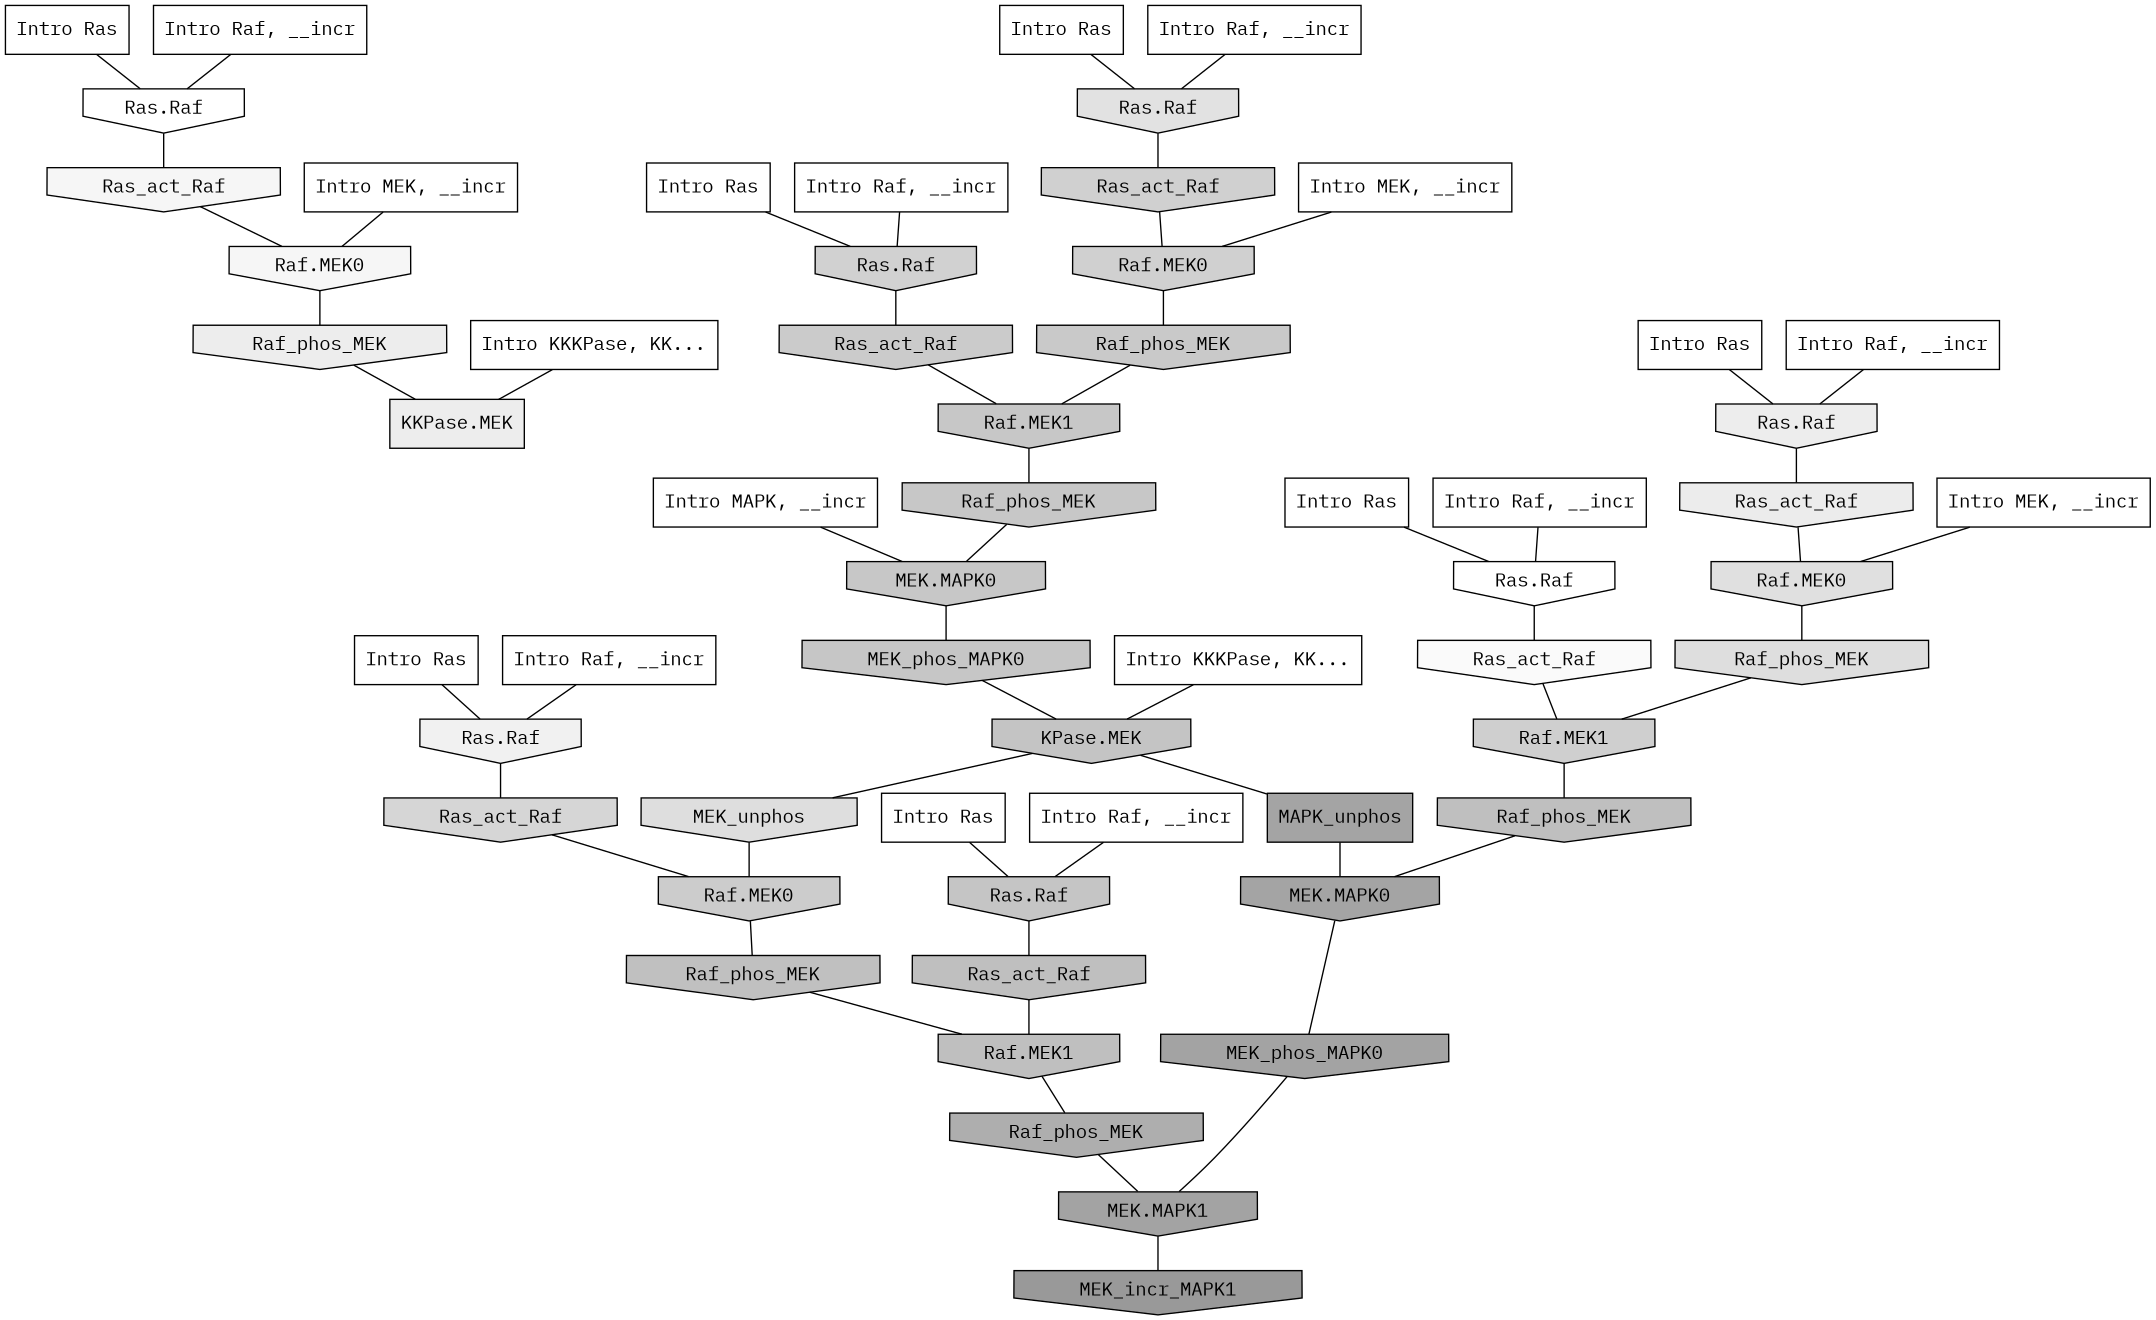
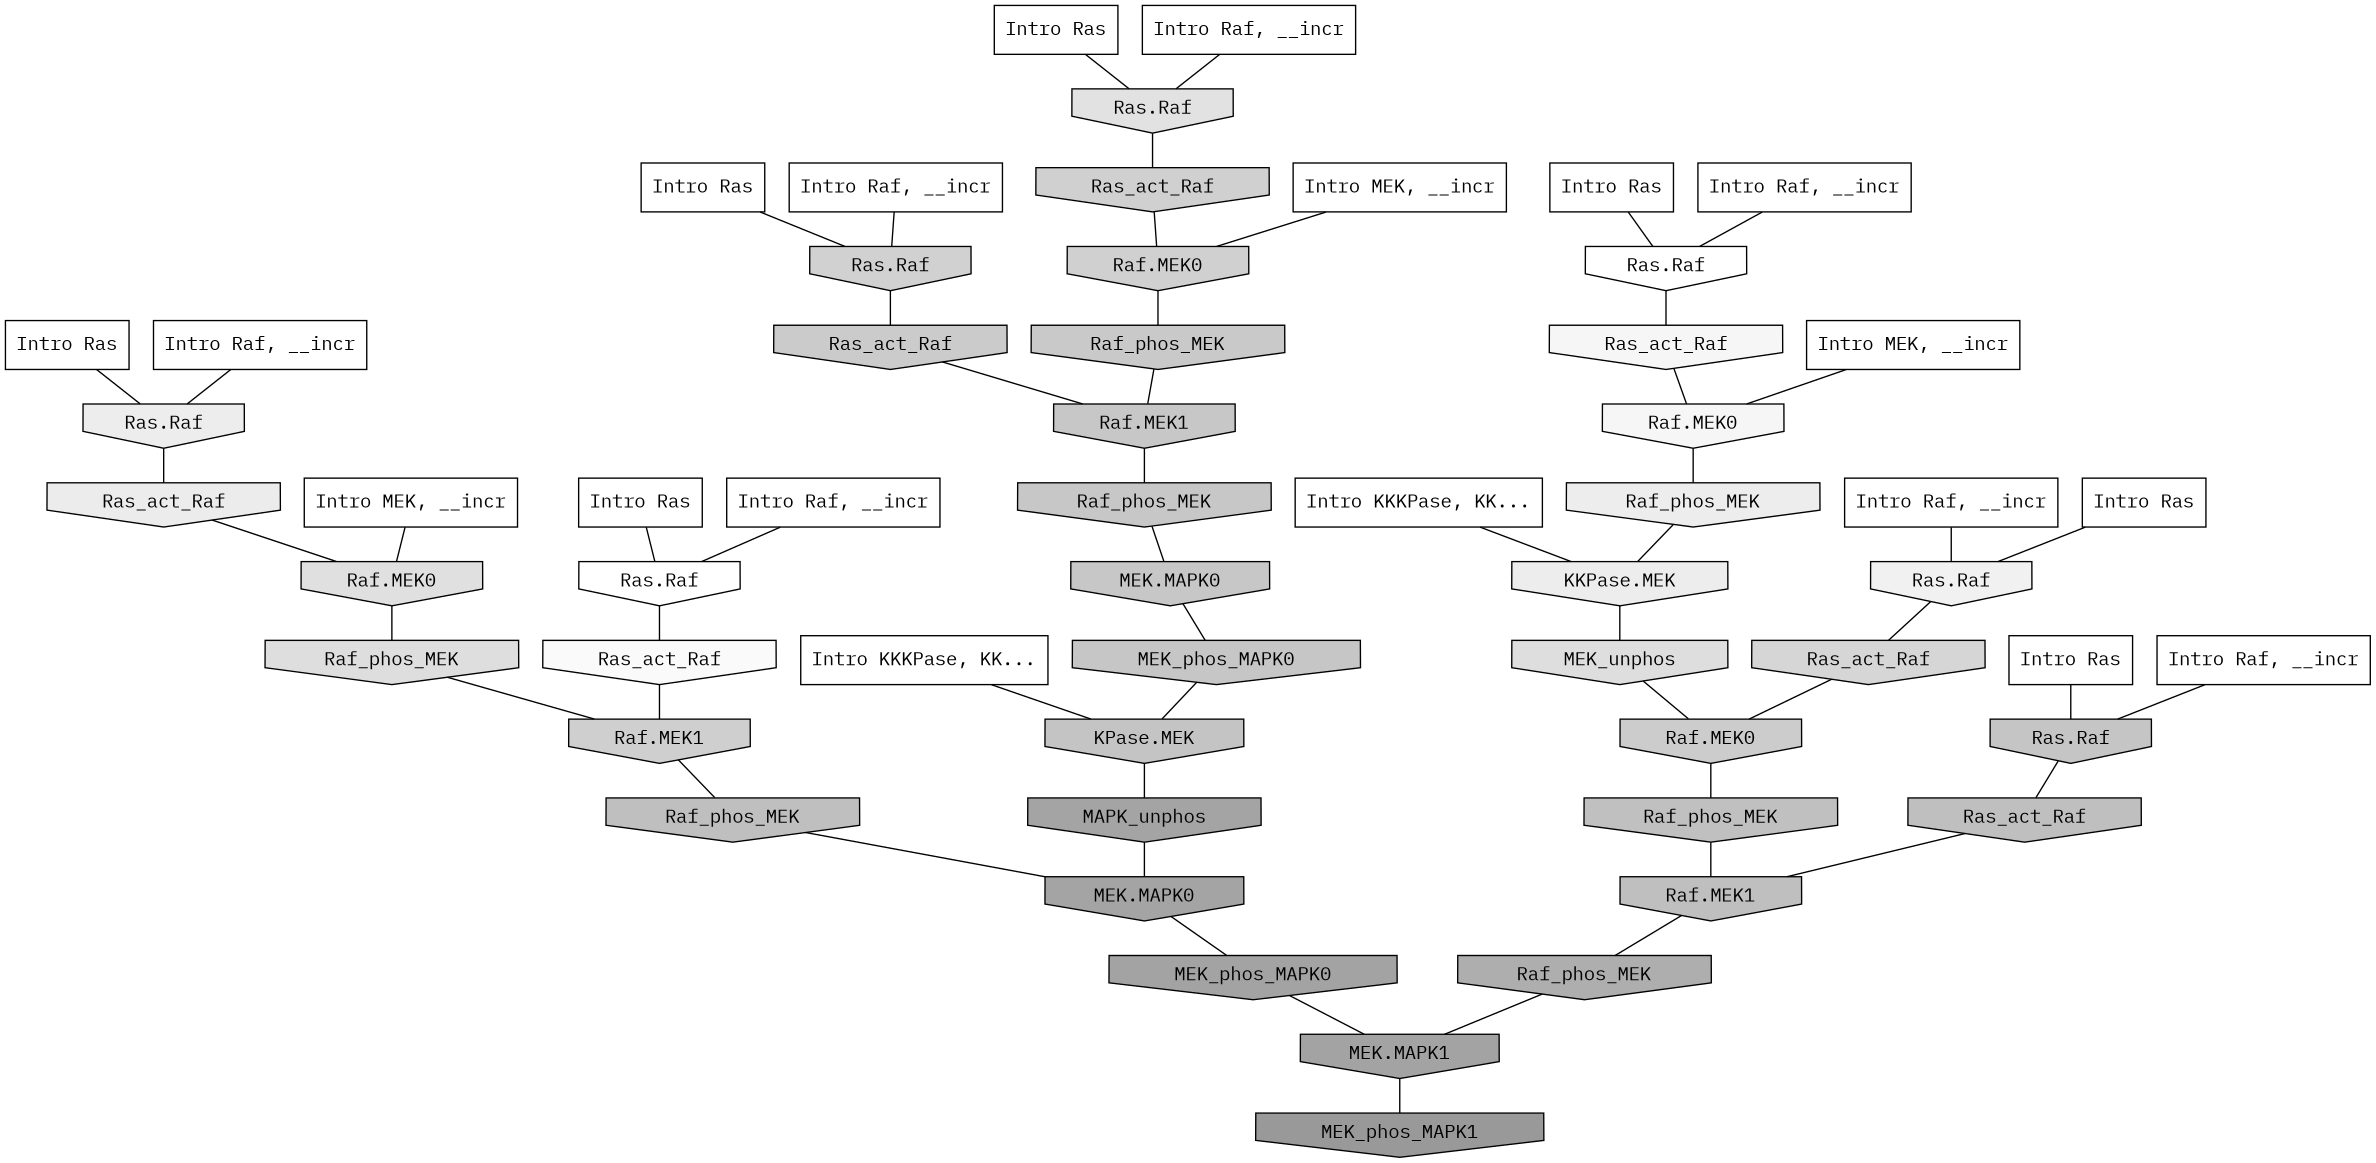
(457, 424) -> (1620, 581)
(765, 503) -> none
(932, 776) -> (1620, 623)
(1340, 818) -> (1144, 818)
(1158, 1290) -> (1400, 1133)
